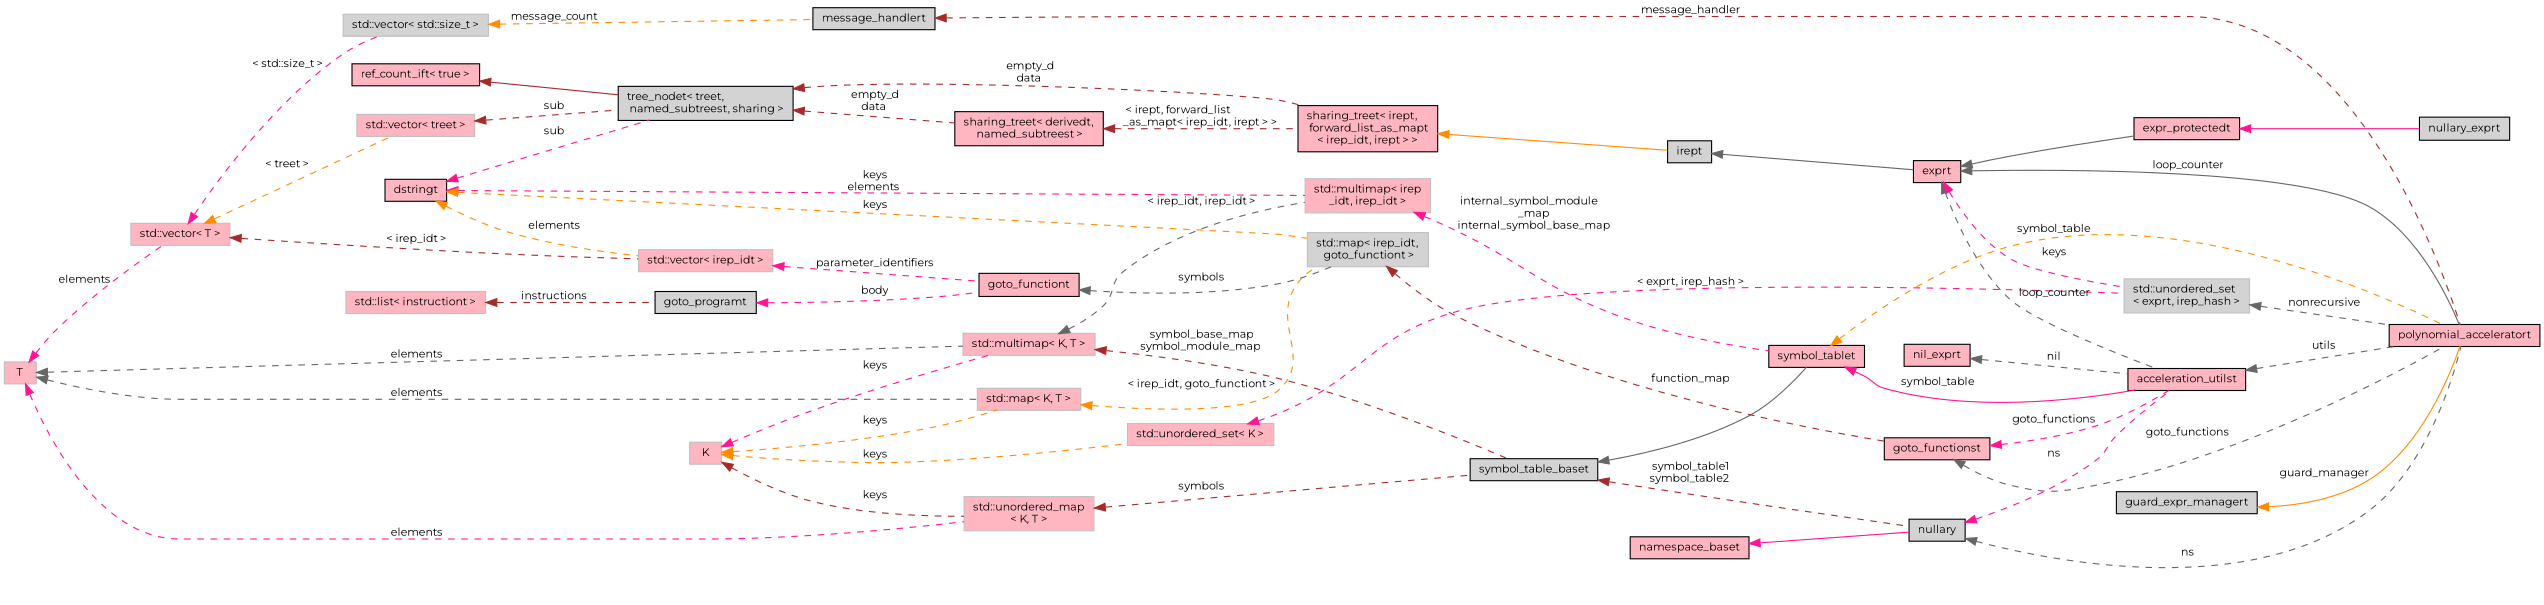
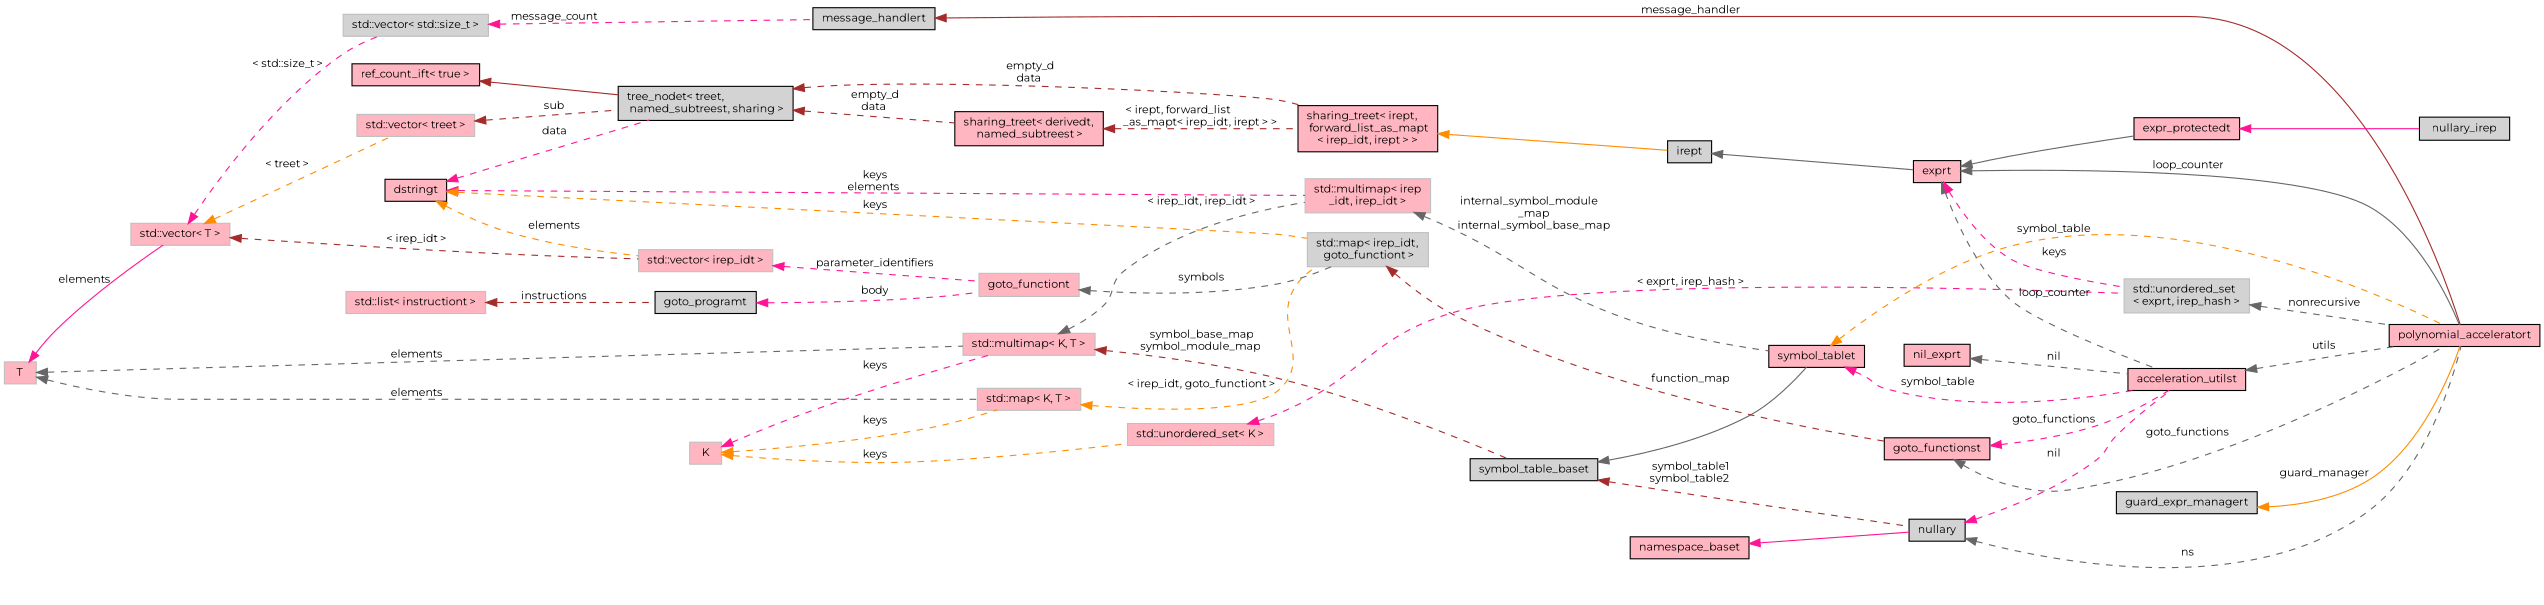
(1785, 16) -> (1785, 16)
(656, 22) -> (656, 22)
(2465, 129) -> (2465, 129)
(553, 131) -> (553, 131)
(1029, 285) -> (1029, 285)
(96, 295) -> (96, 295)
(1589, 304) -> (1589, 304)
(1993, 402) -> (1993, 402)
(2053, 454) -> (2053, 454)
(1029, 514) -> none
